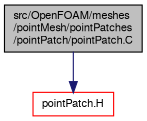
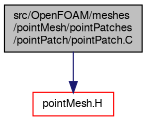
(73, 104) -> (73, 104)
